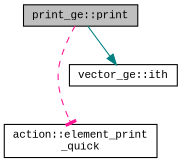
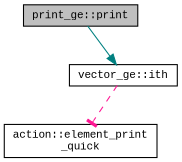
(58, 72) -> (105, 103)
